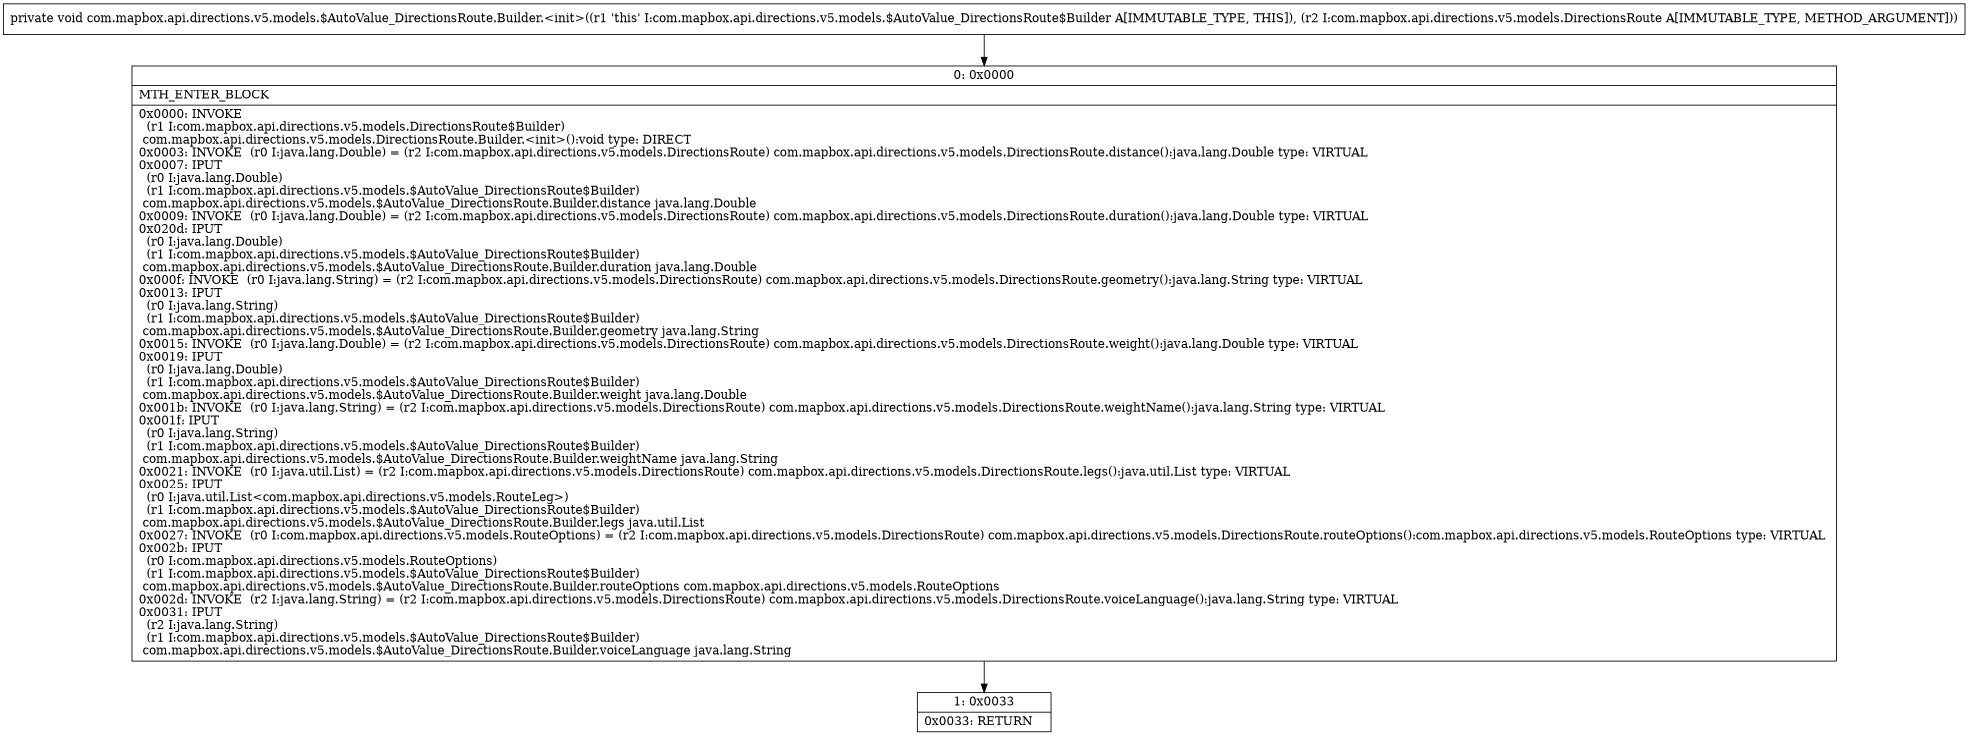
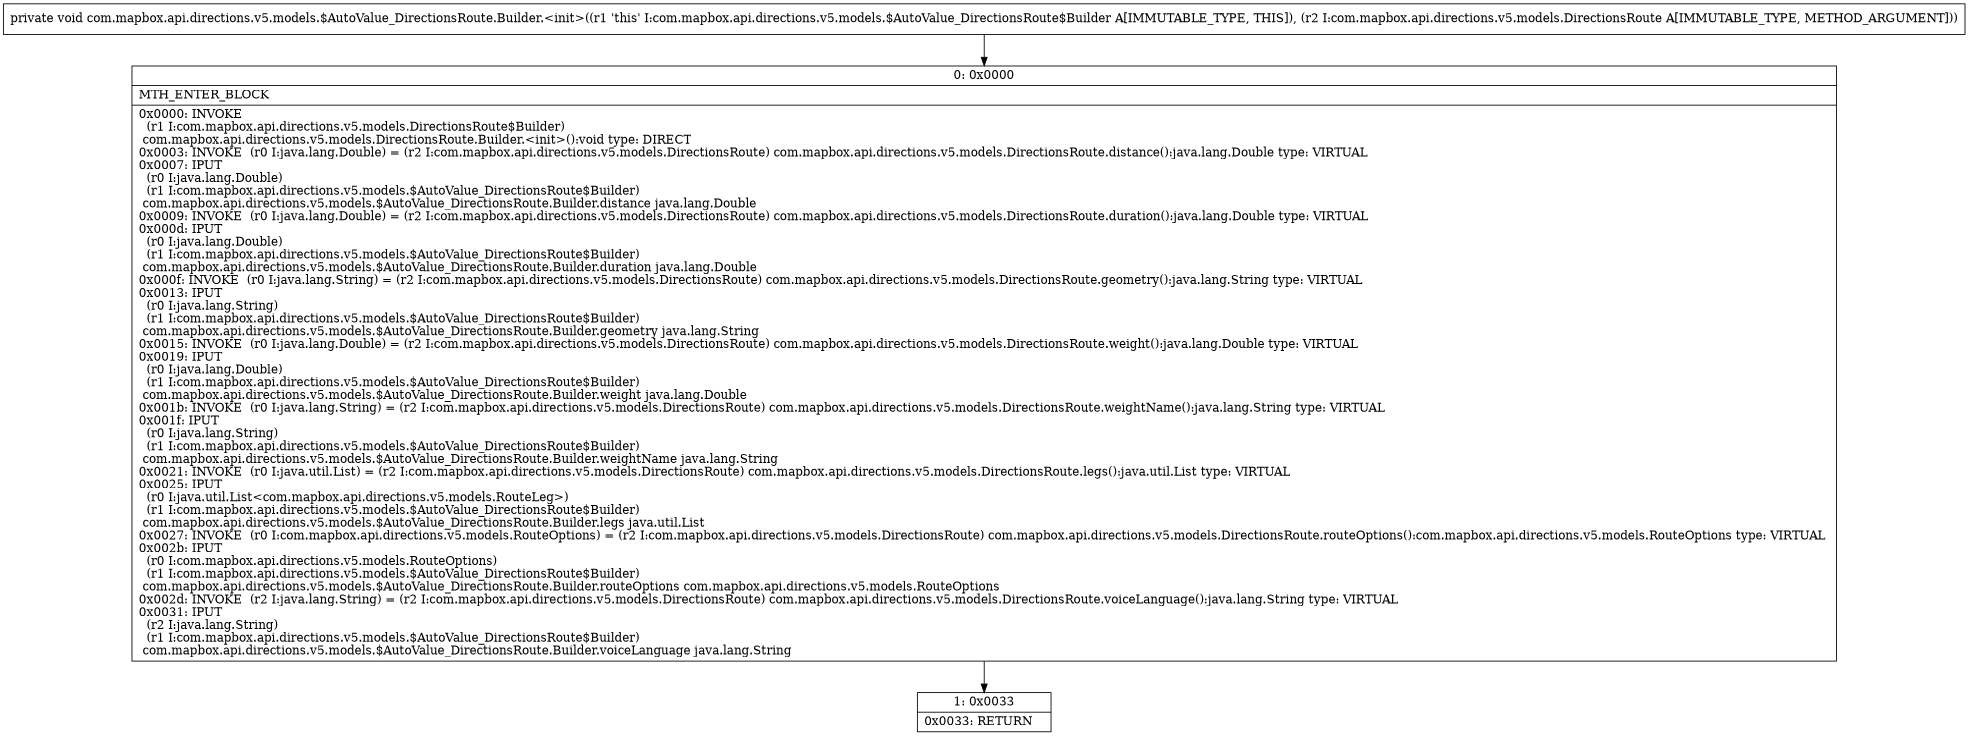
(184, 229) -> (184, 229)
